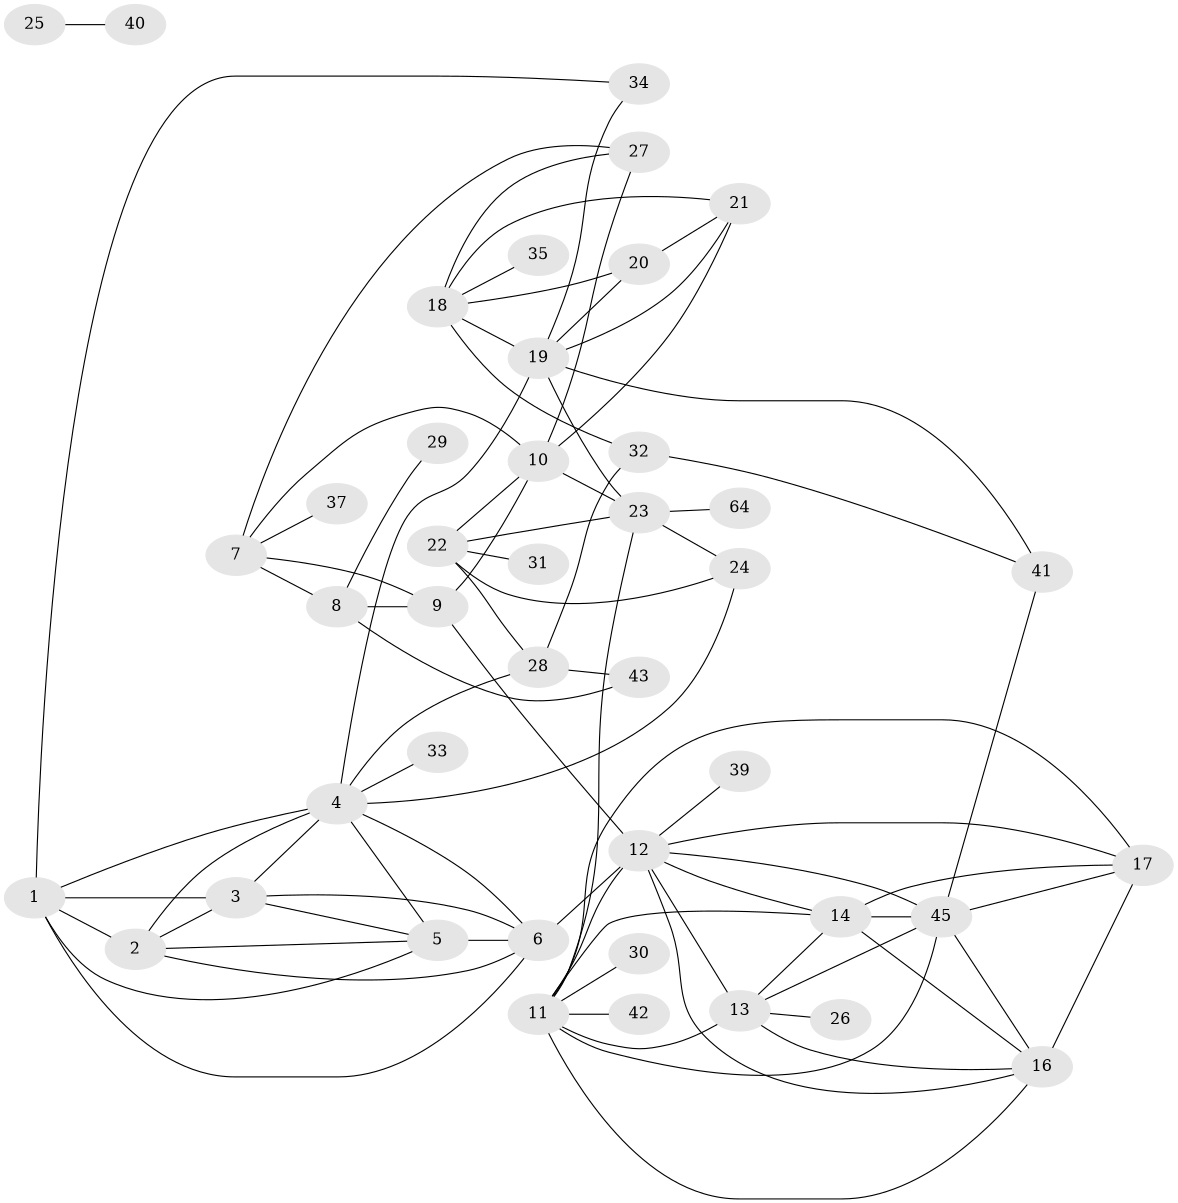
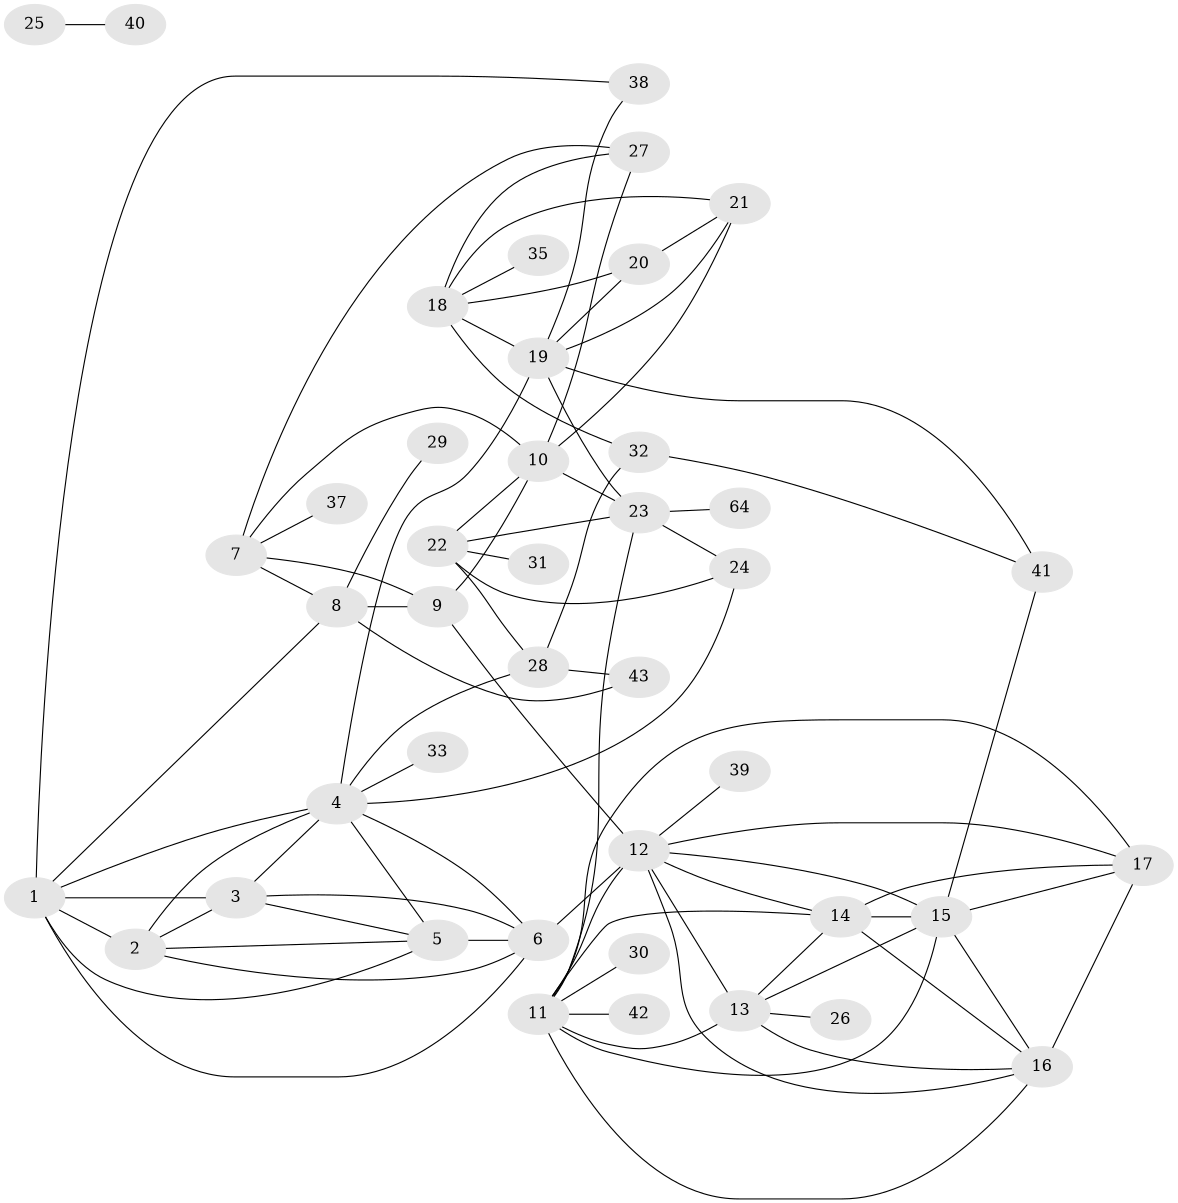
(639, 84) -> (639, 84)
none -> (186, 752)
(941, 917) -> (941, 917)
